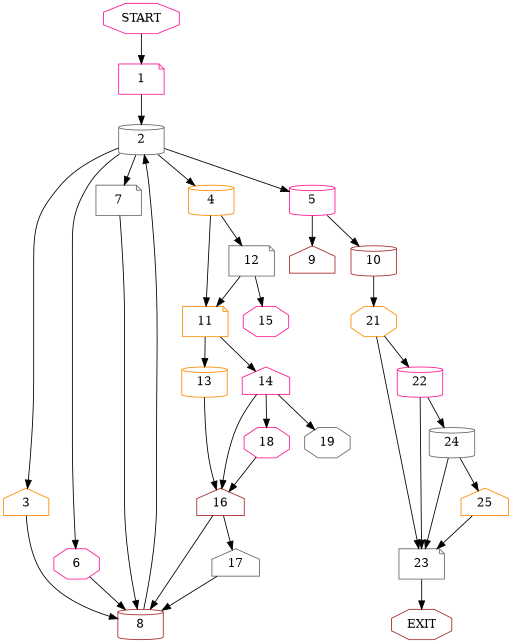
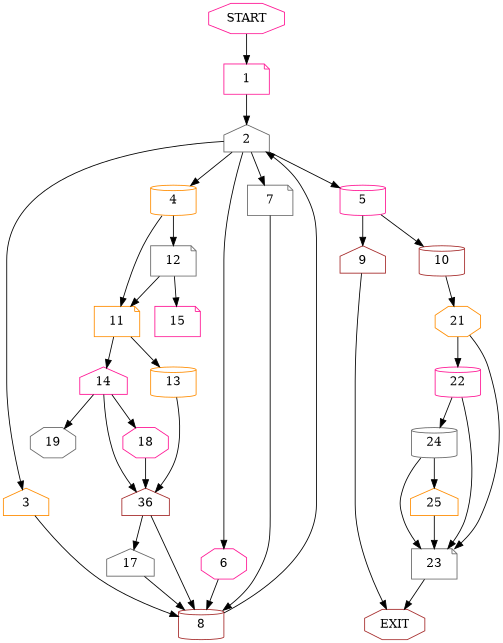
(141, 140) -> (247, 140)
(266, 322) -> (178, 322)
none -> (355, 440)
(221, 503) -> (146, 503)
